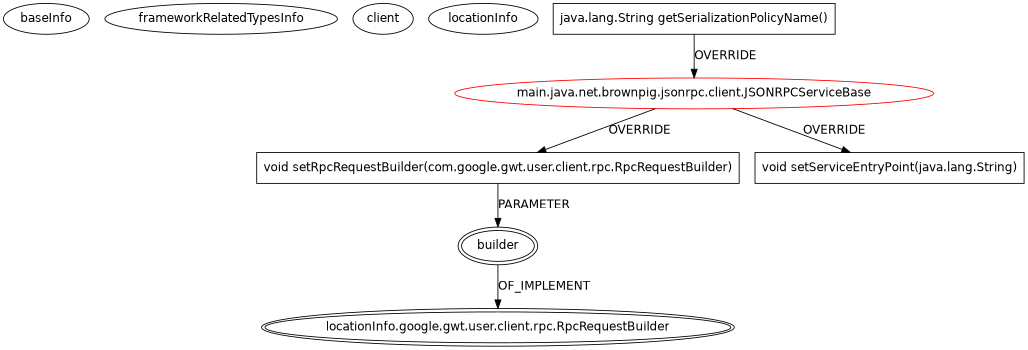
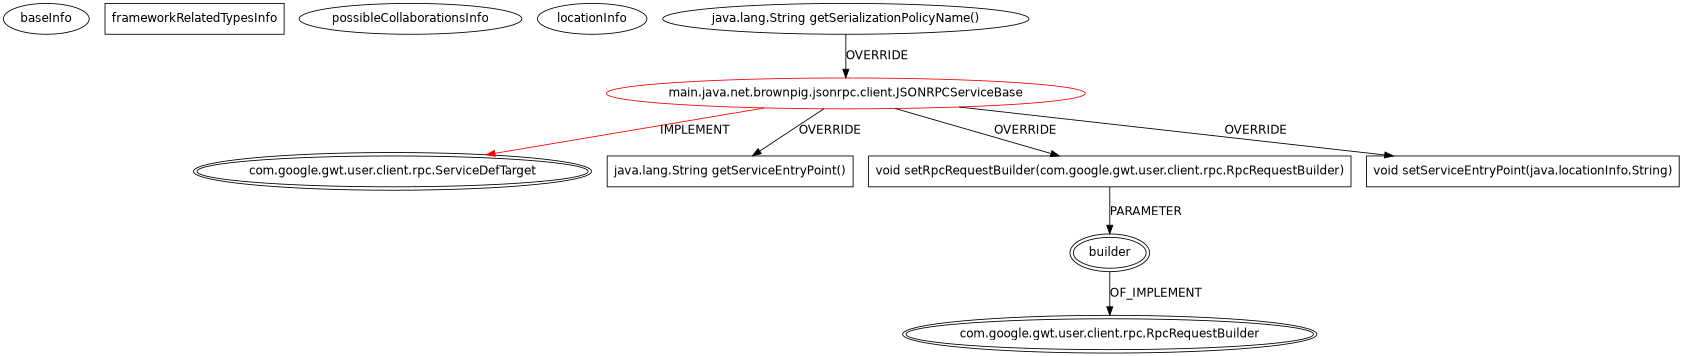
(221, 19) -> (195, 19)
(383, 19) -> (411, 19)
(694, 19) -> (846, 19)
(890, 168) -> (1523, 171)
none -> (393, 171)
none -> (730, 171)
(498, 327) -> (1110, 334)
